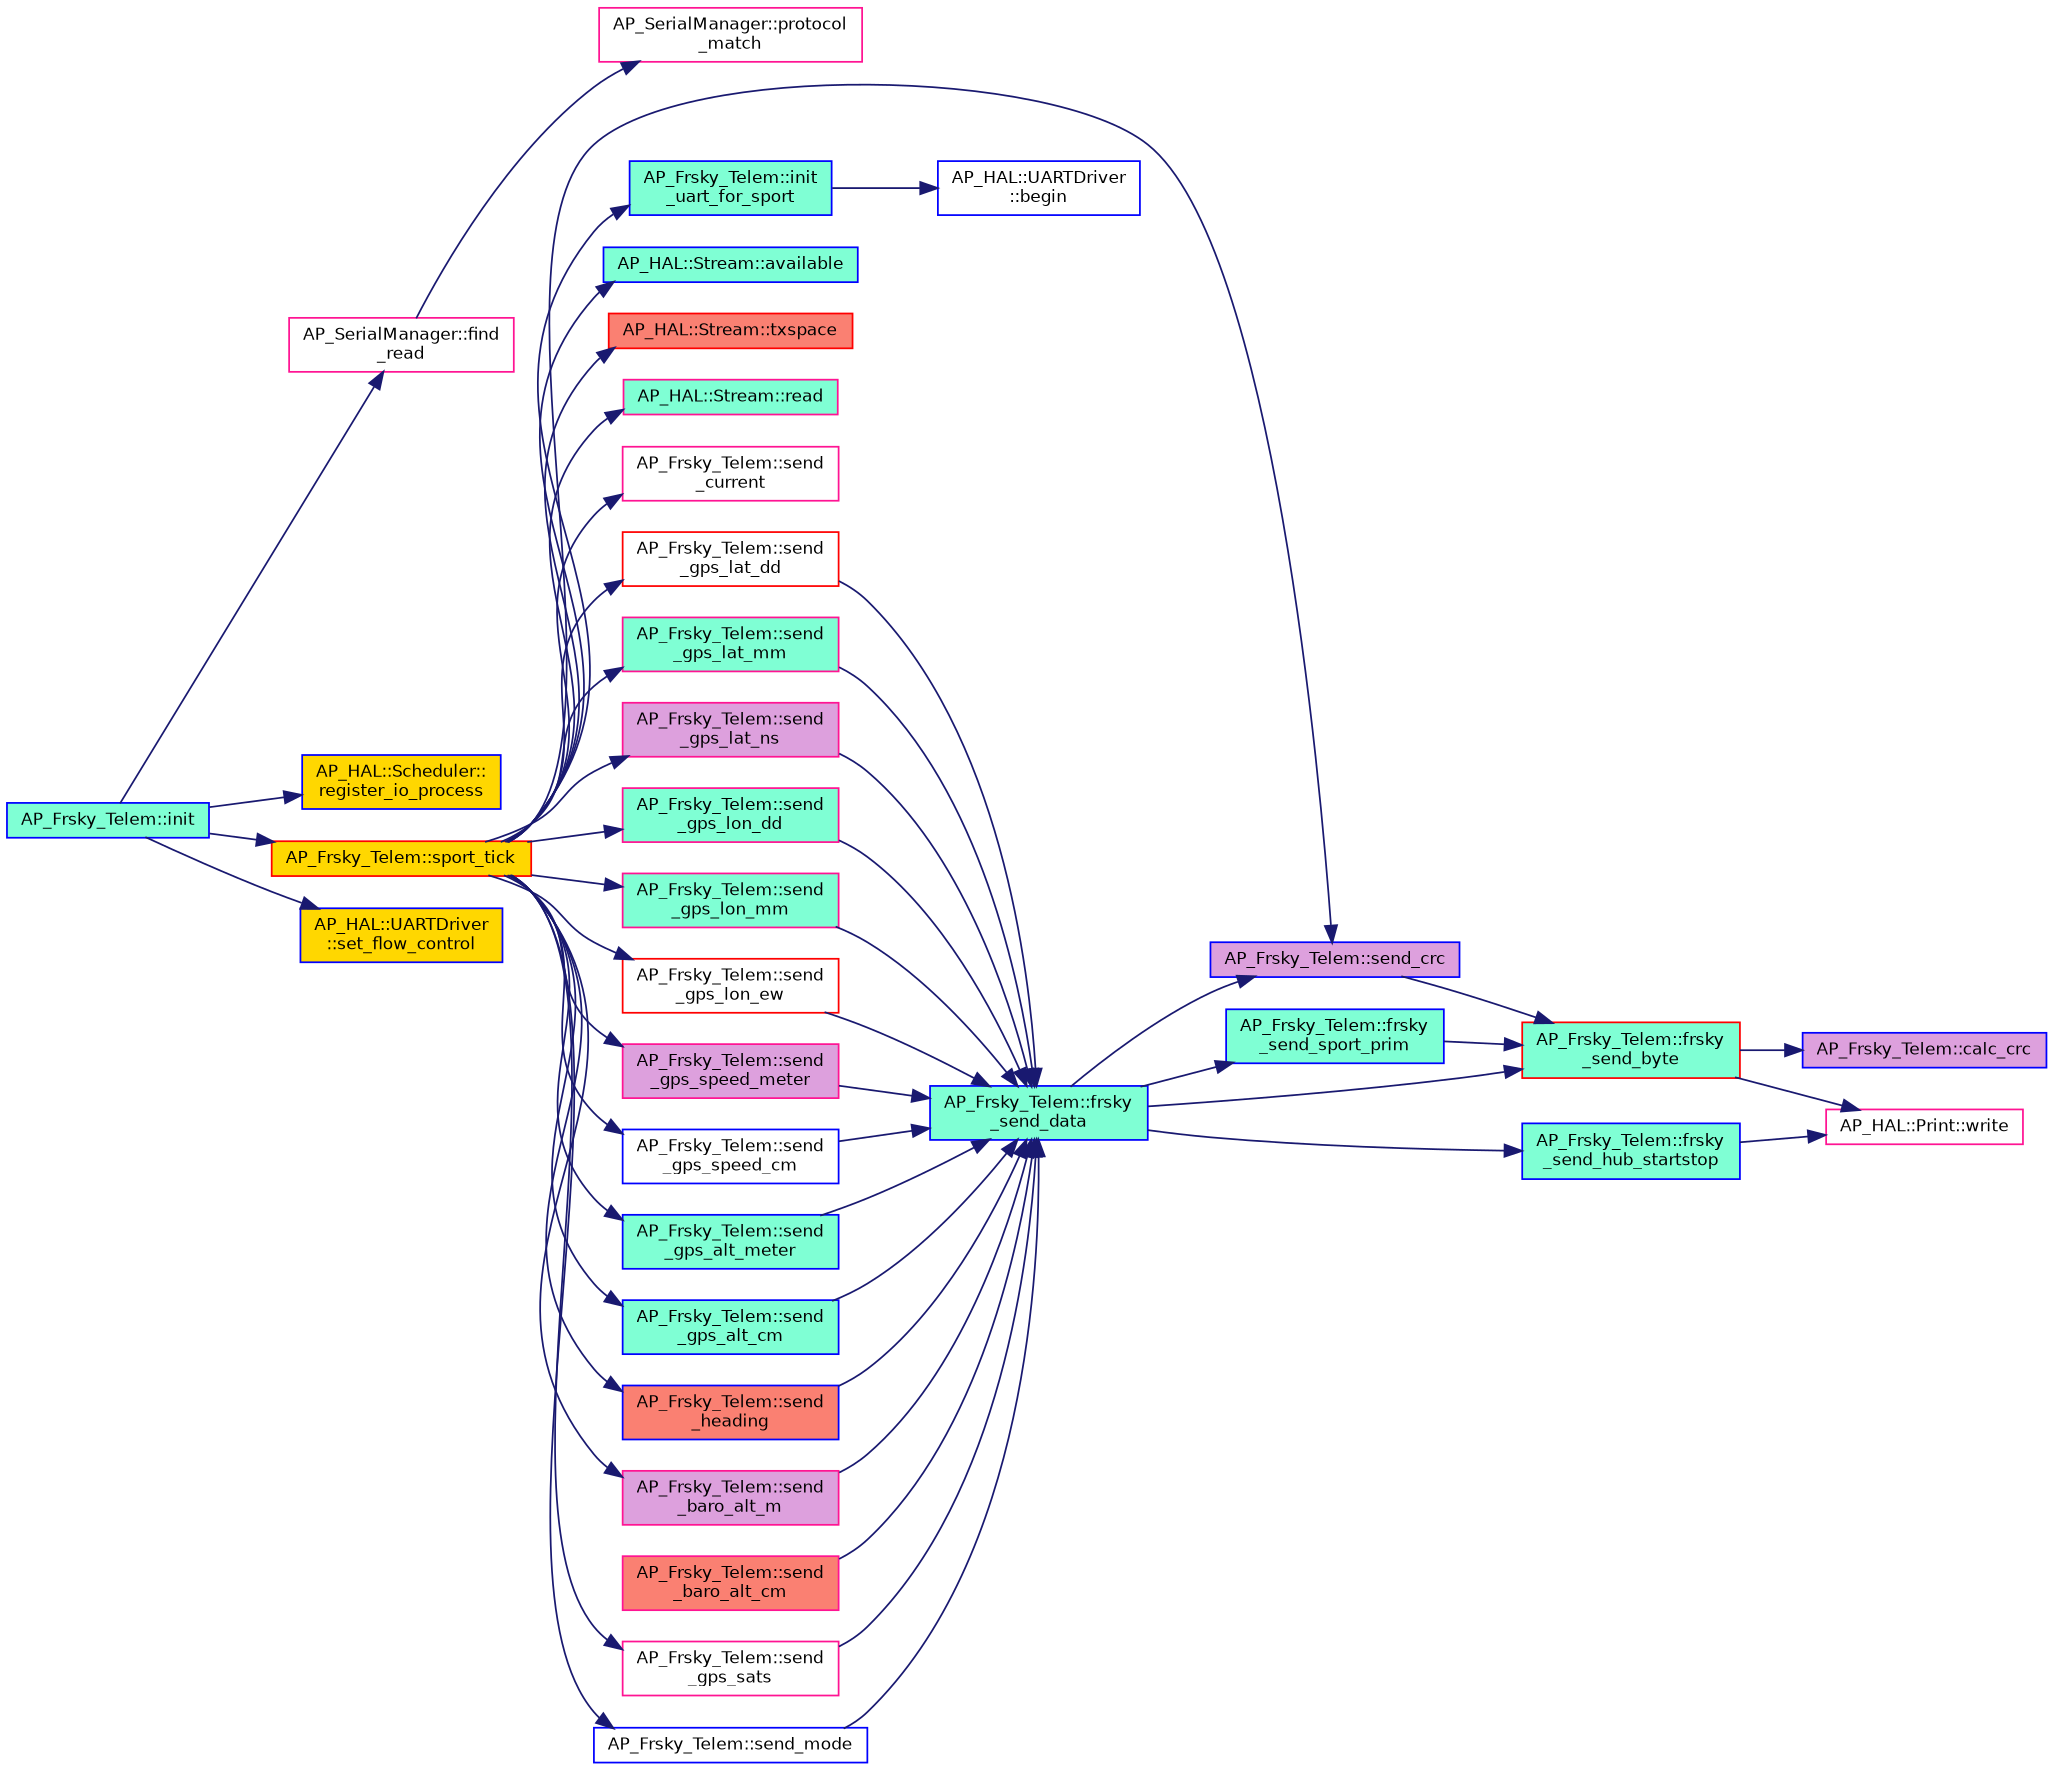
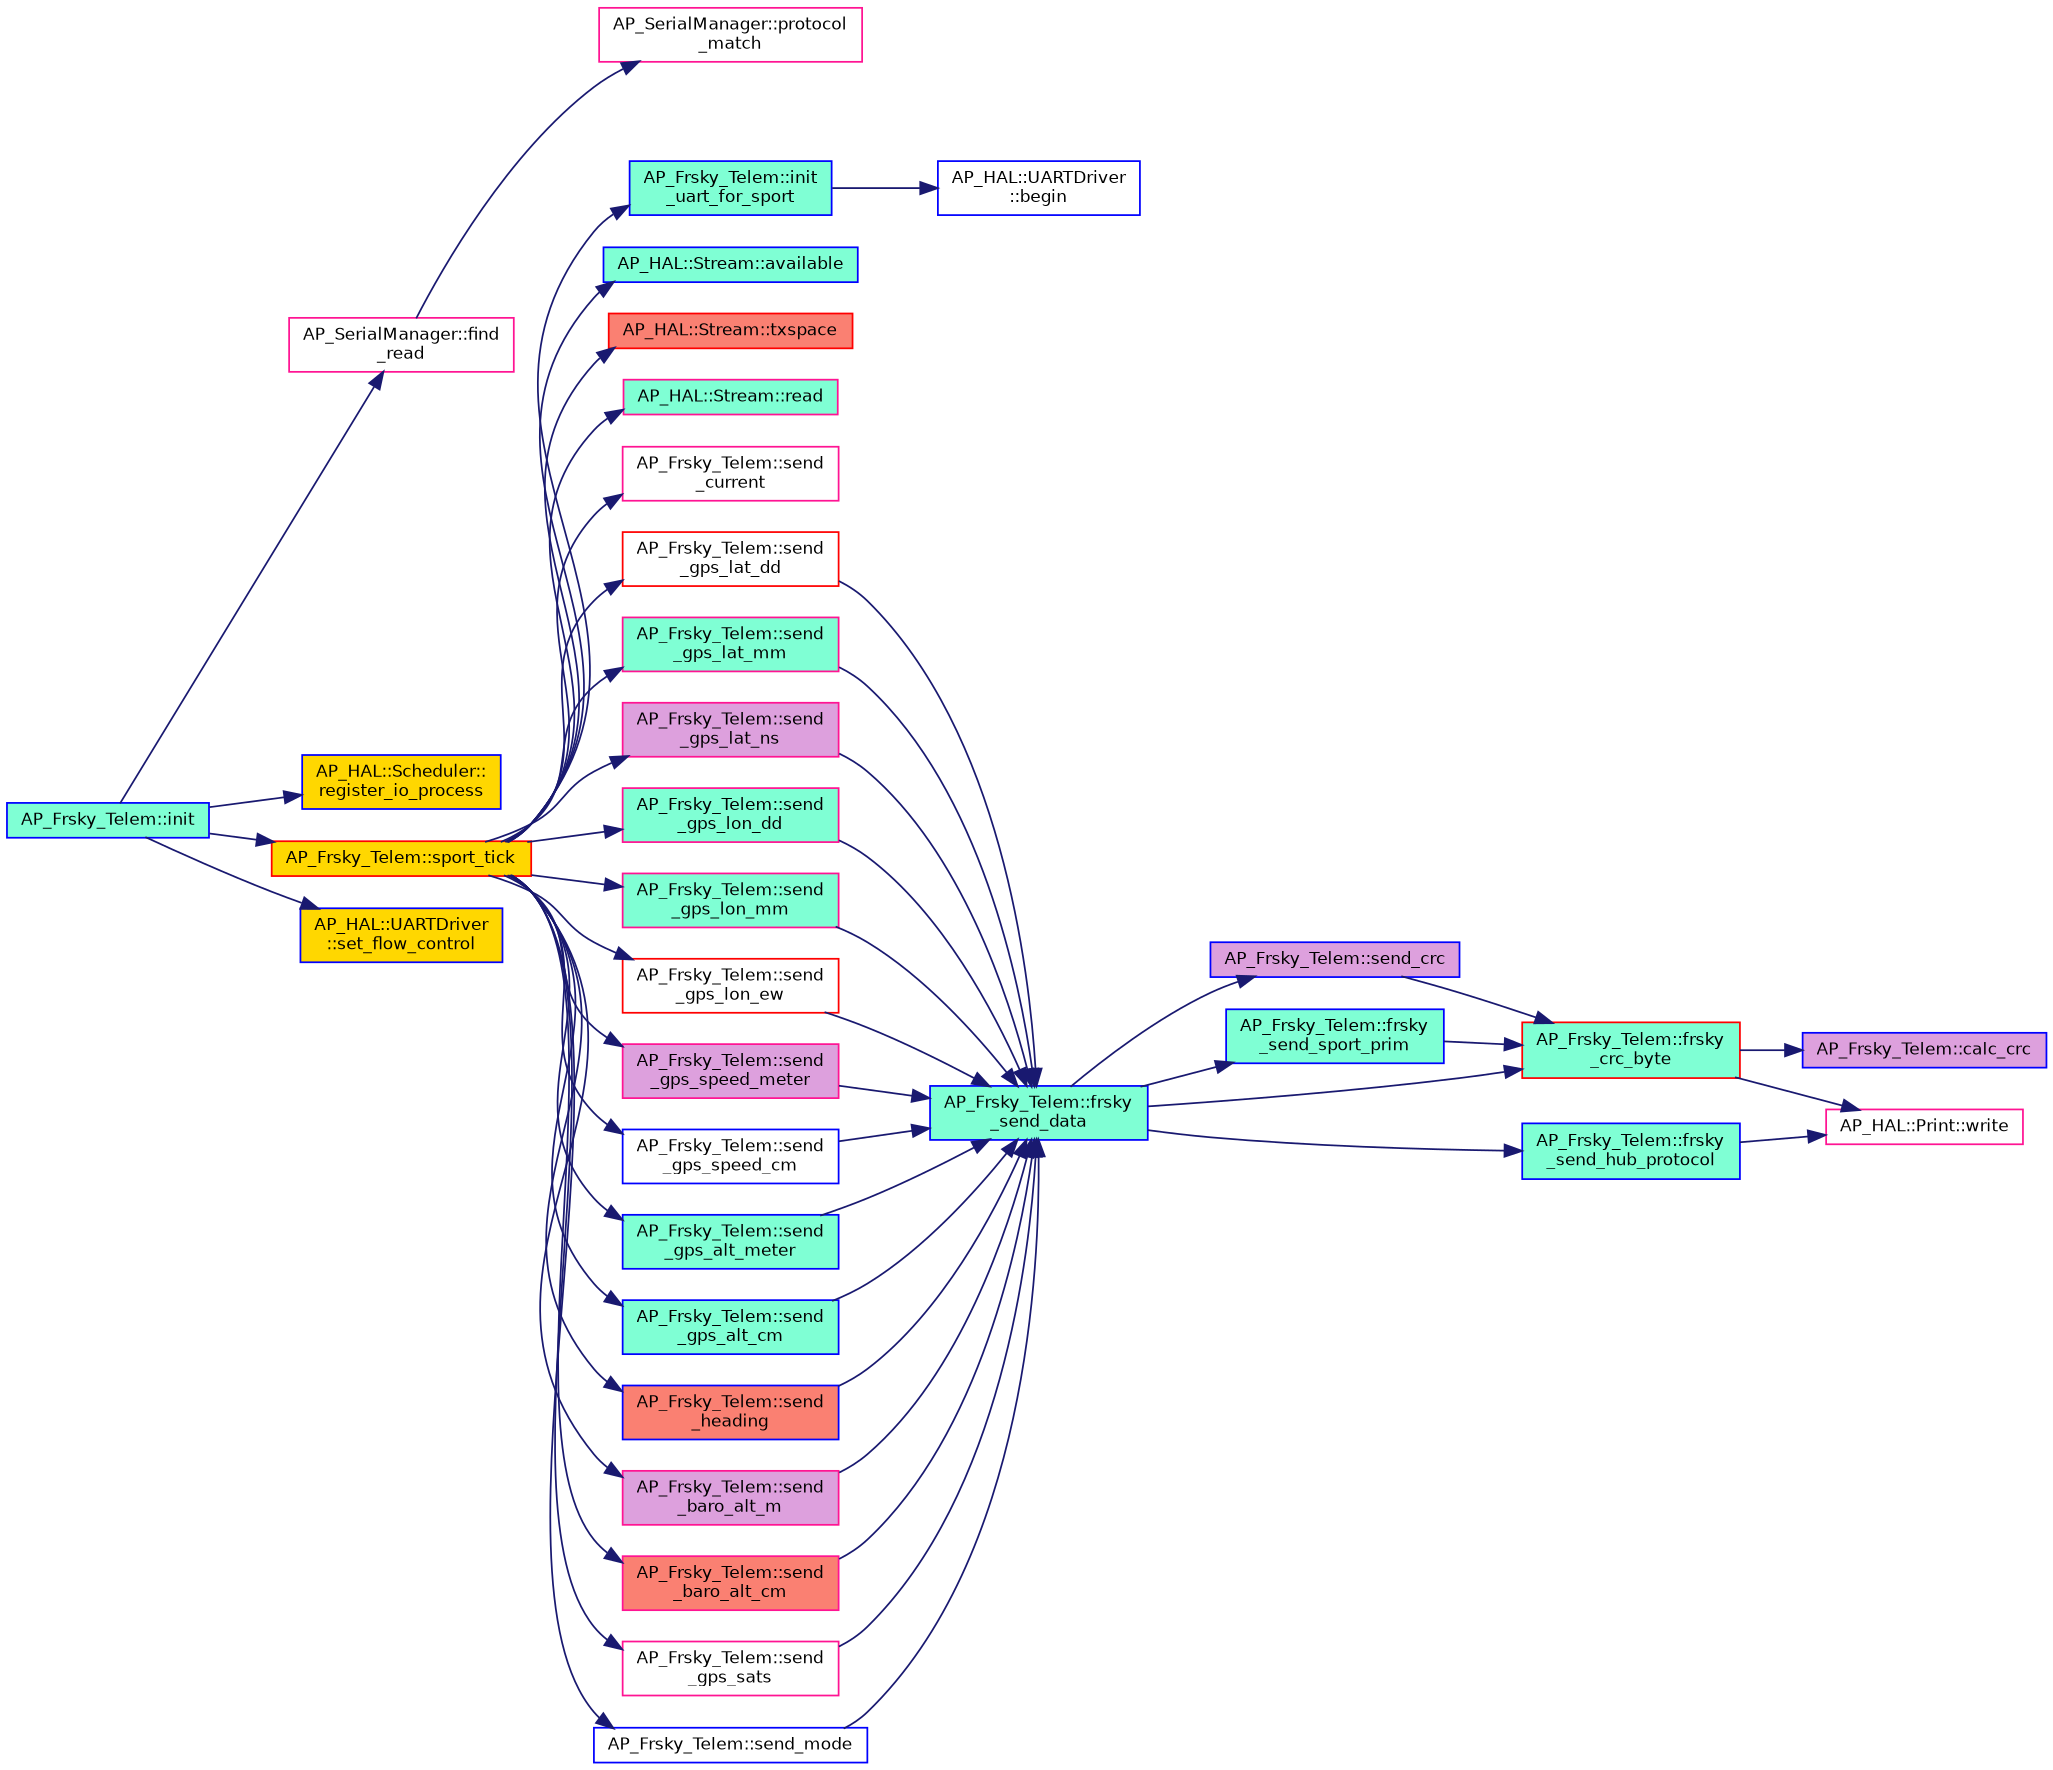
(914, 87) -> (564, 1212)
(1631, 1050) -> (1631, 1050)
(1631, 1151) -> (1631, 1151)
